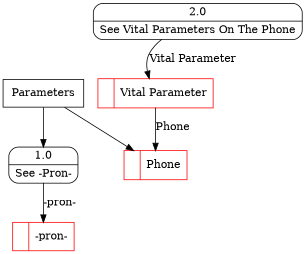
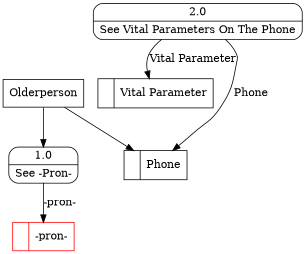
(43, 93) -> (43, 93)
(156, 93) -> (156, 93)
(156, 125) -> (225, 99)
(156, 165) -> (156, 165)
